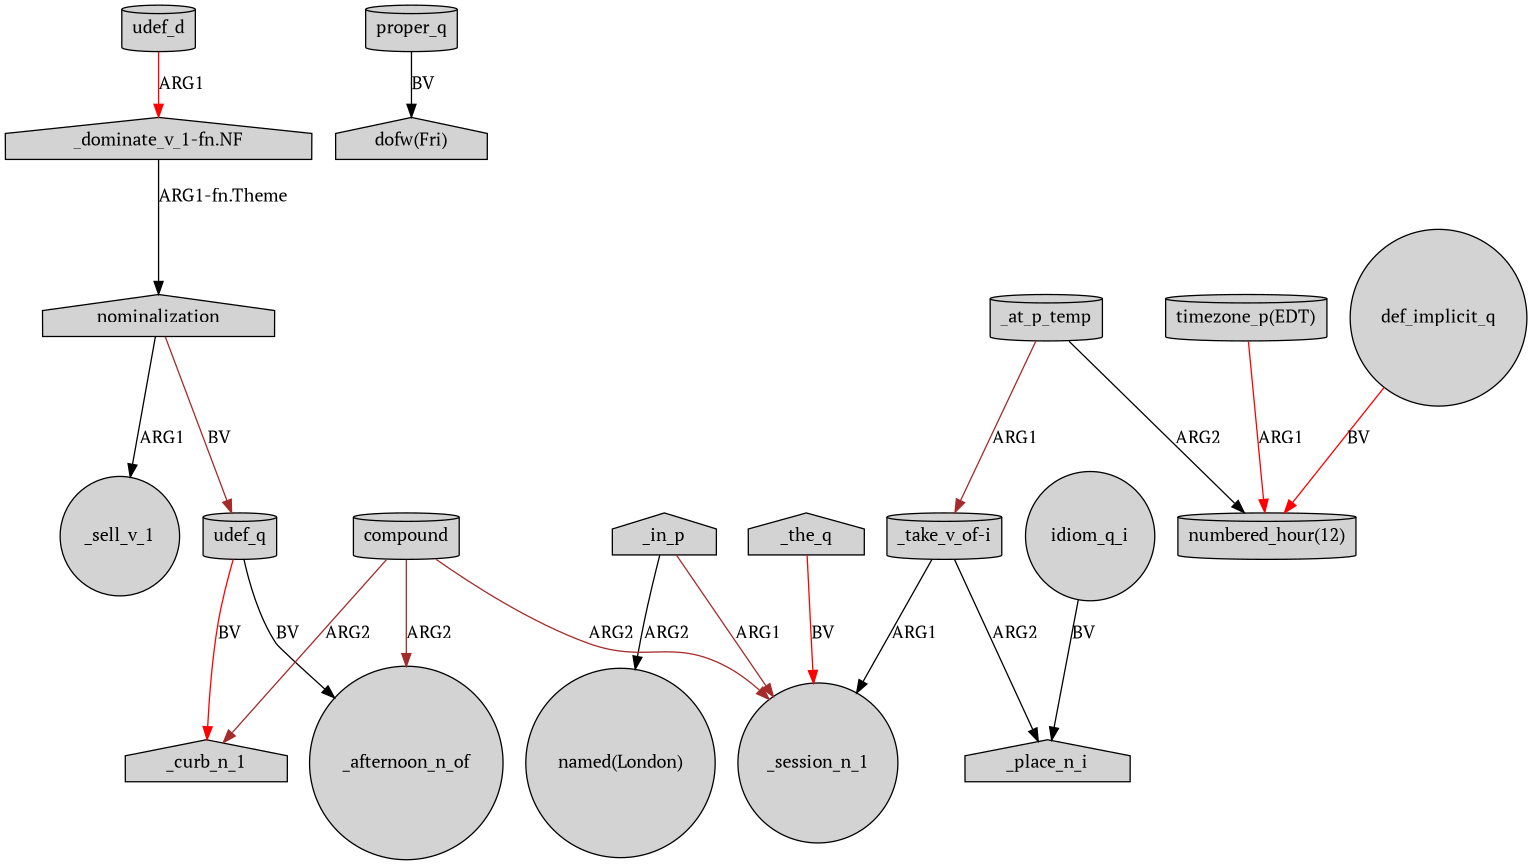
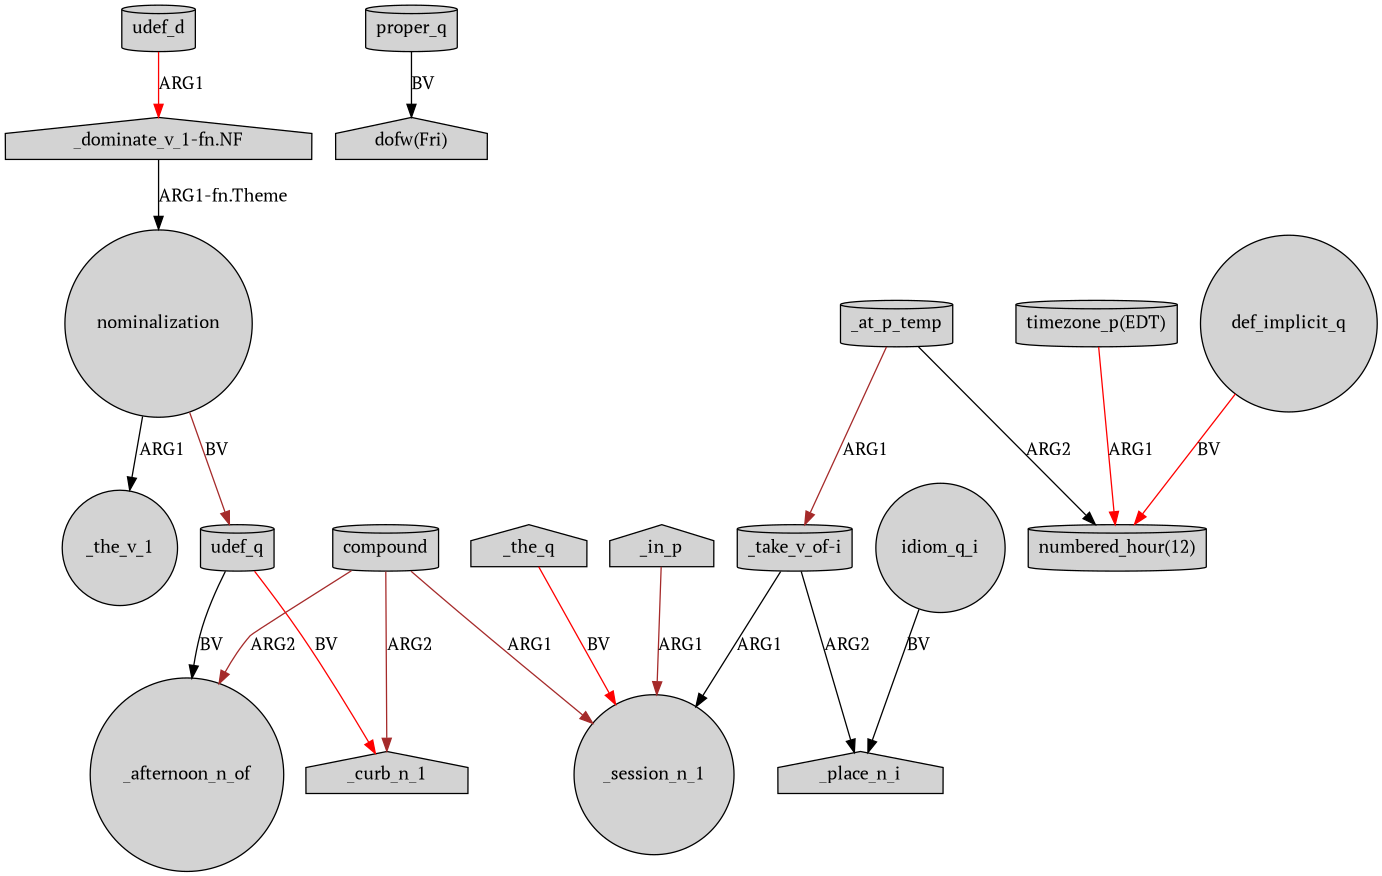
(159, 318) -> (159, 324)
(120, 536) -> (120, 548)
(611, 634) -> (530, 645)
(620, 763) -> none
